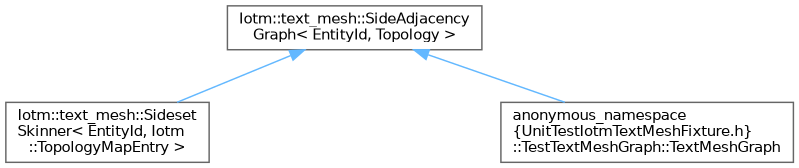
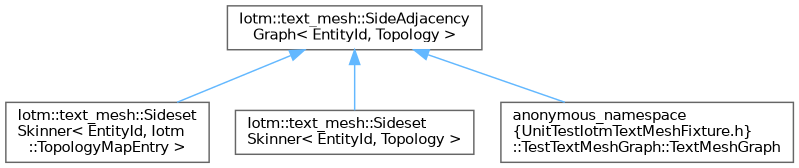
none -> (355, 132)
